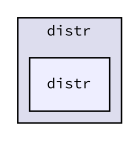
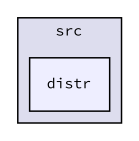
(70, 32) -> (70, 32)
